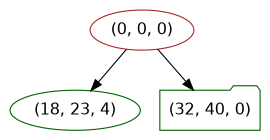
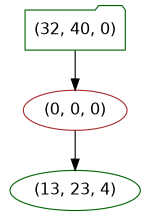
(172, 65) -> (75, 65)
(75, 110) -> (75, 190)
